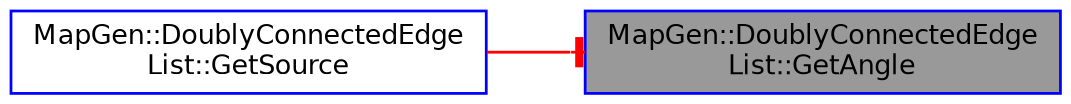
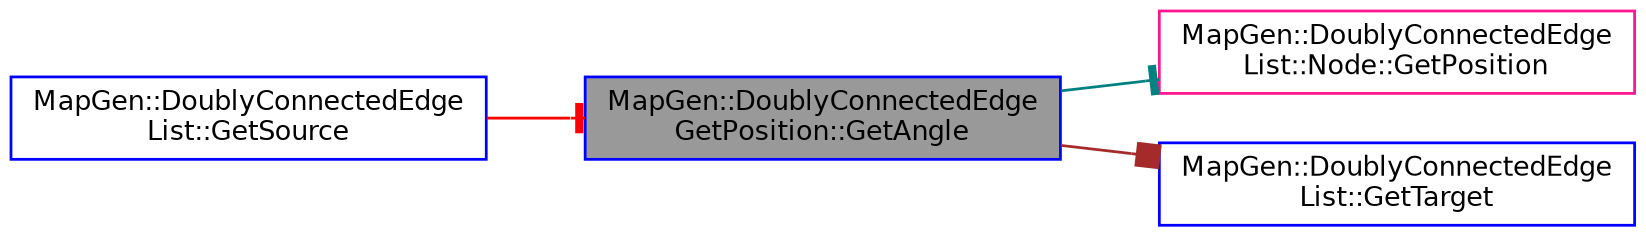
(823, 52) -> (823, 118)
none -> (1397, 52)
none -> (1397, 184)
